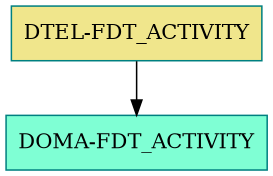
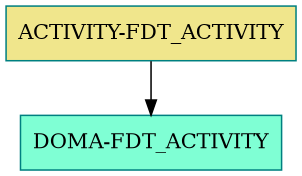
(137, 33) -> (151, 33)
